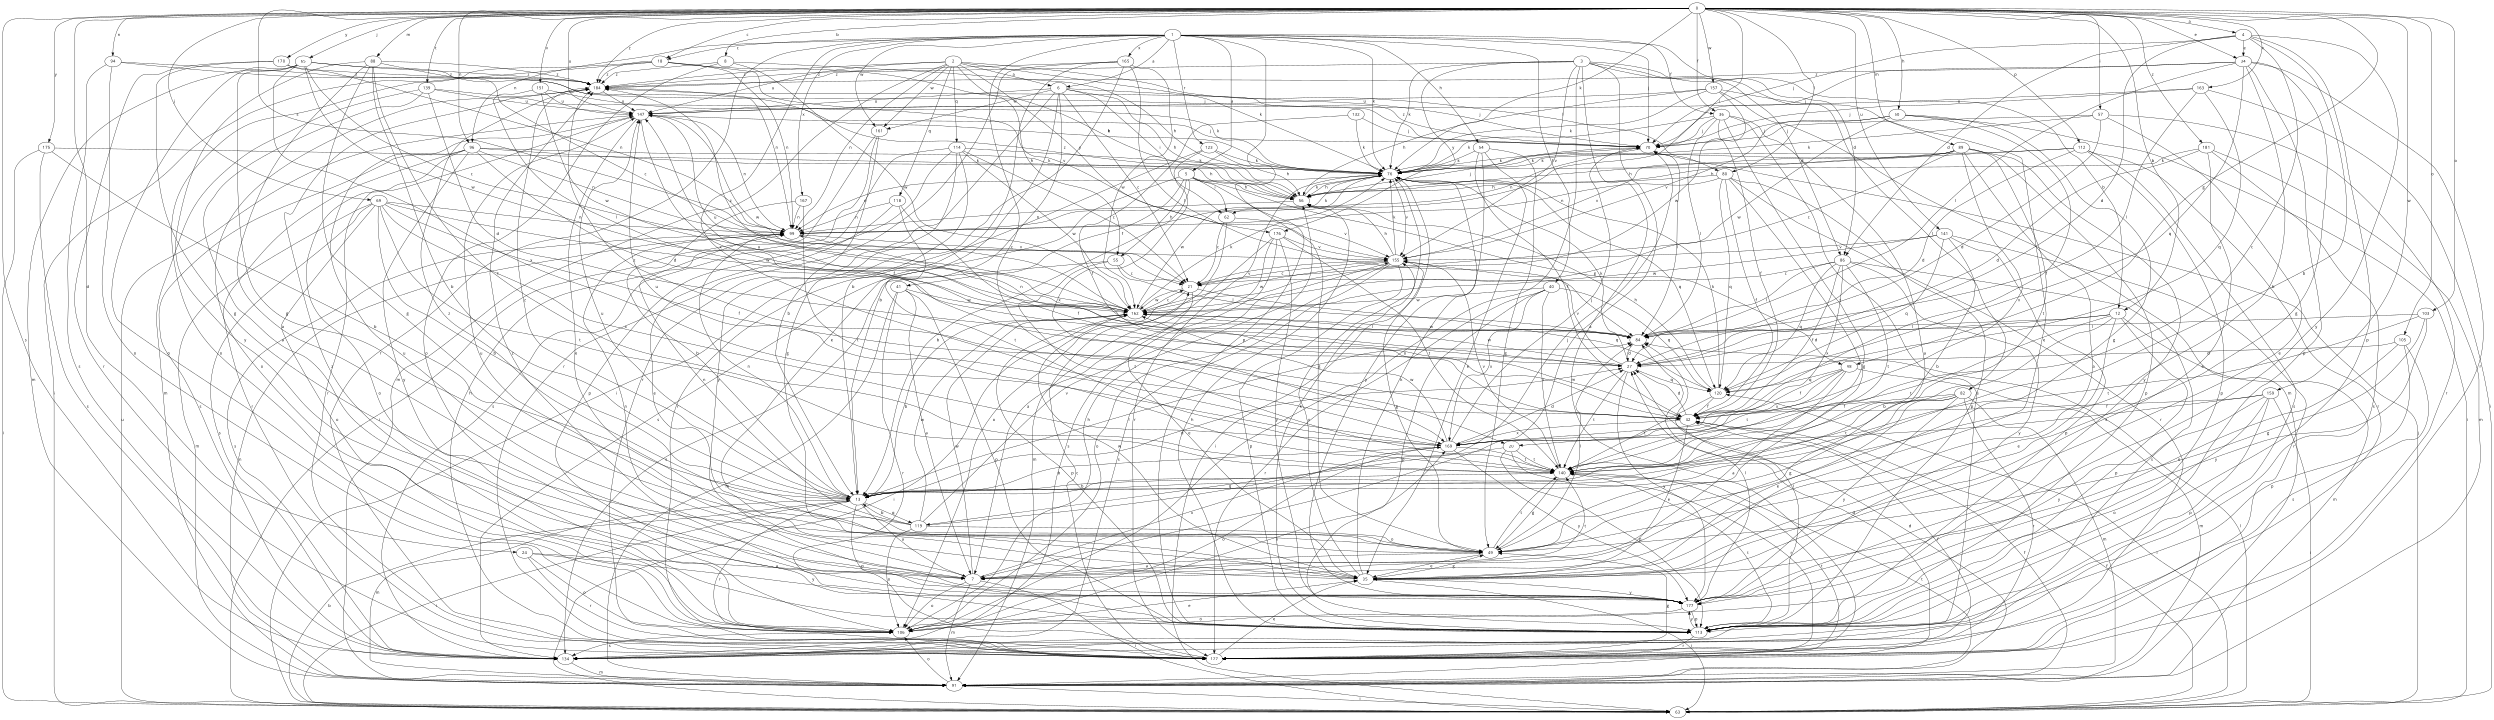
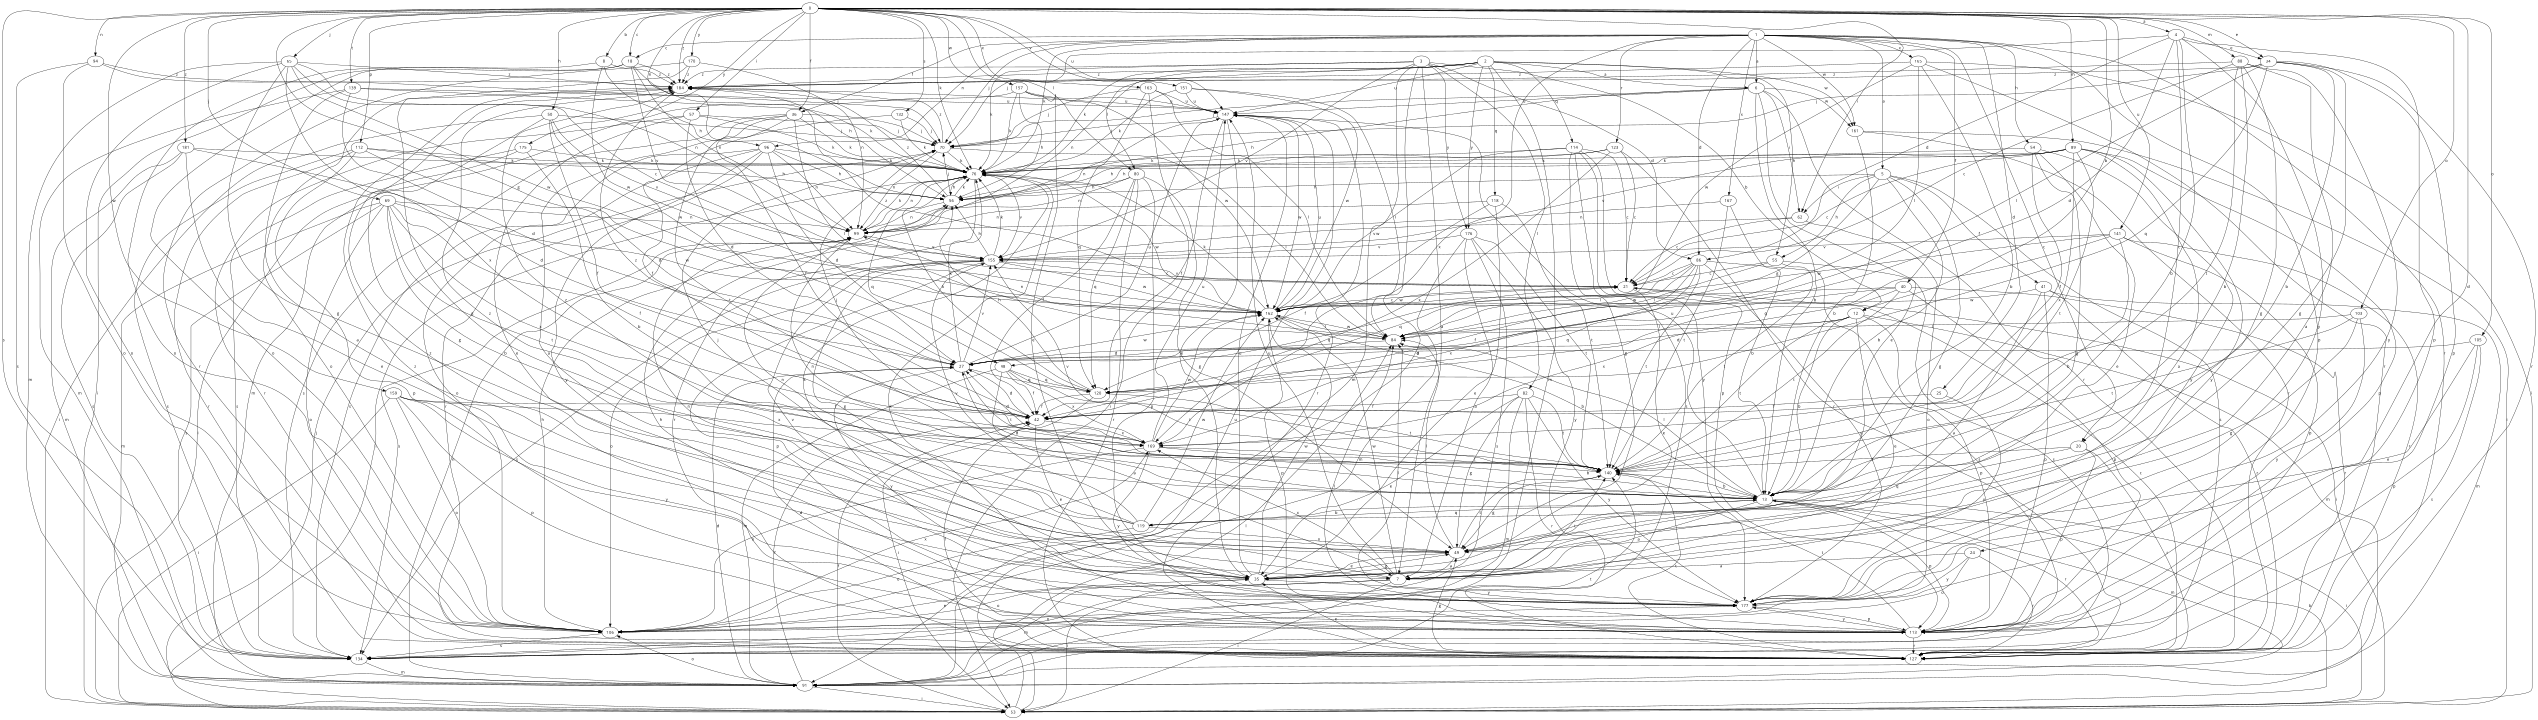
(354, 19) -> (913, 23)
(1134, 186) -> (1634, 214)
(471, 393) -> (2289, 393)
none -> (1939, 393)
(2227, 647) -> (884, 501)
